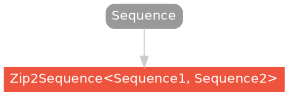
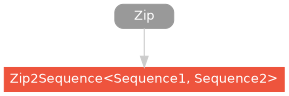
(144, 16) -> (144, 16)
